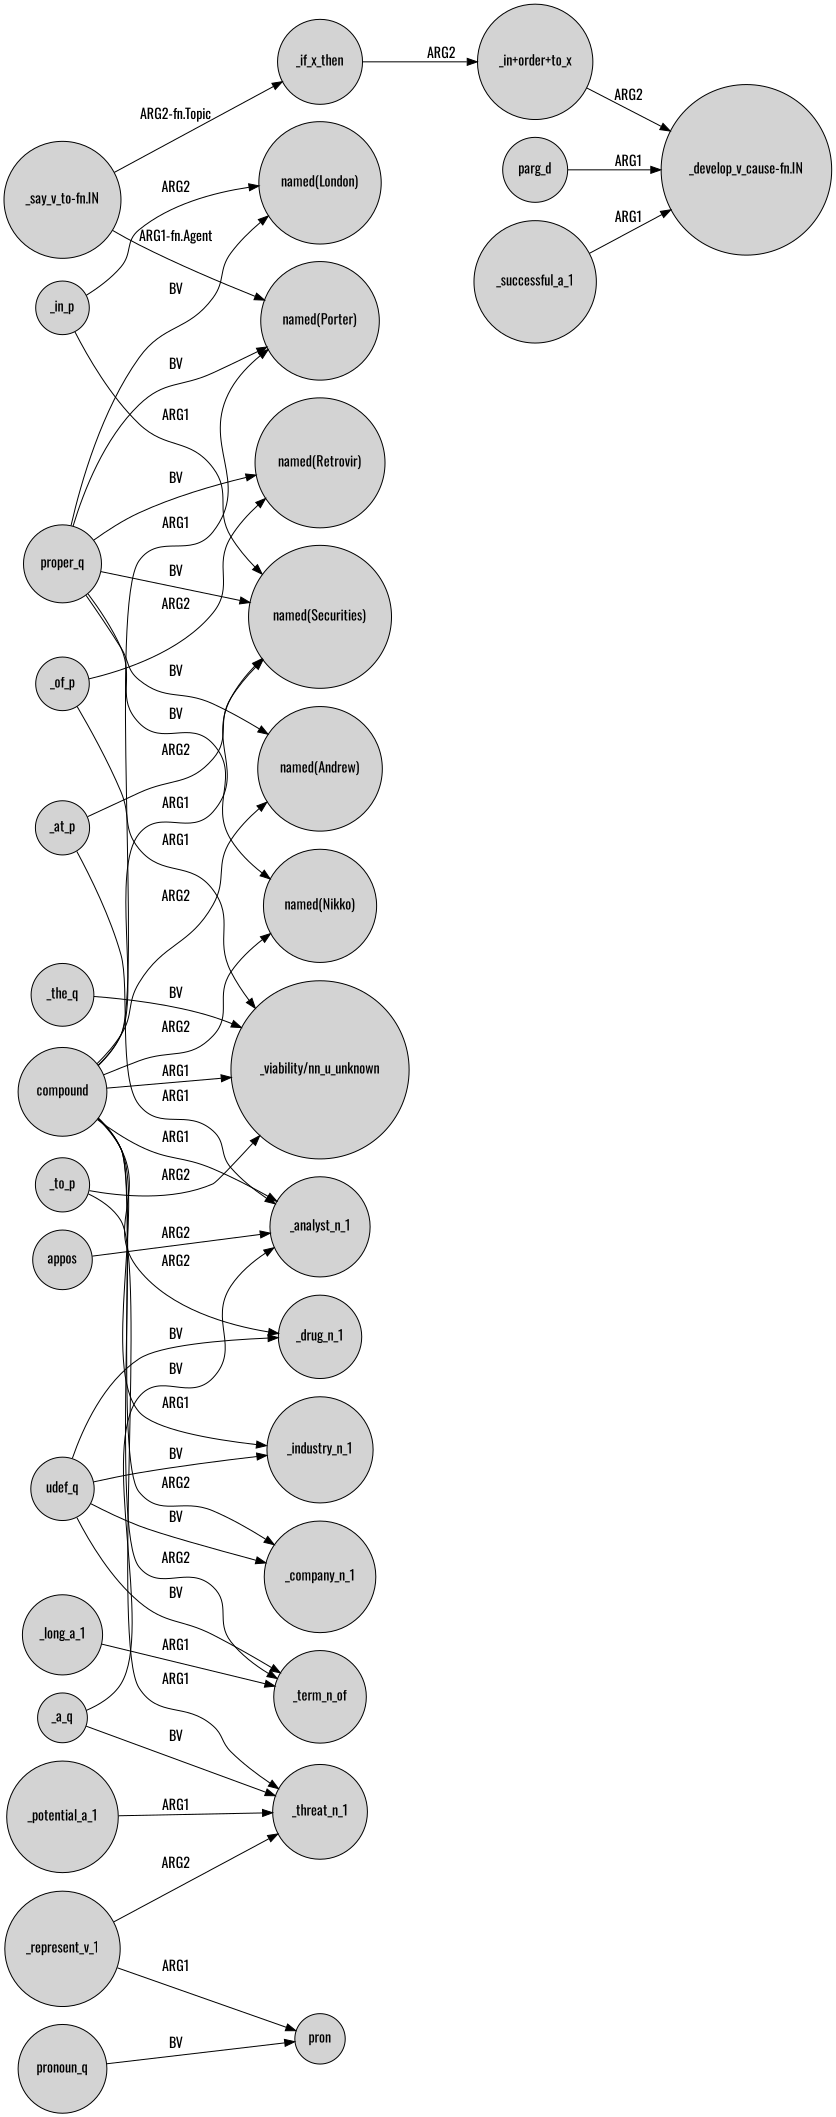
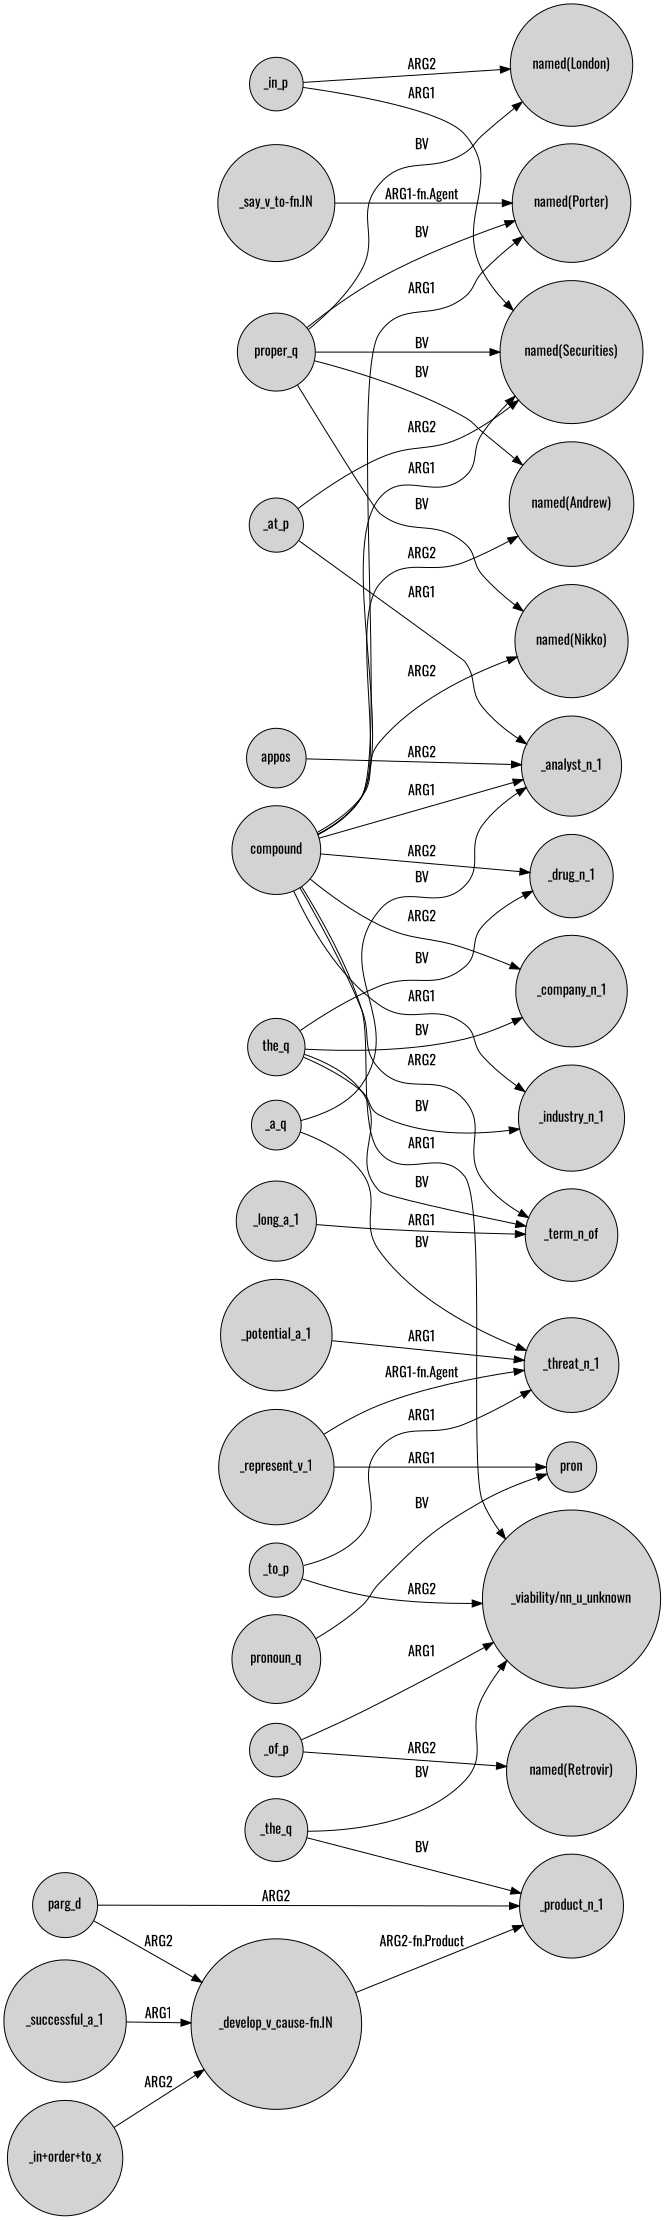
(320, 62) -> none
(629, 162) -> (159, 1943)
(167, 501) -> none
(62, 1489) -> (276, 1047)
(176, 1864) -> (422, 1374)
none -> (572, 1906)
